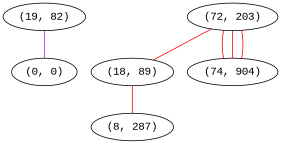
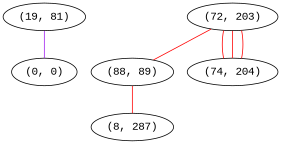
(44, 17) -> (44, 17)
(132, 72) -> (132, 72)
(233, 72) -> (233, 72)
